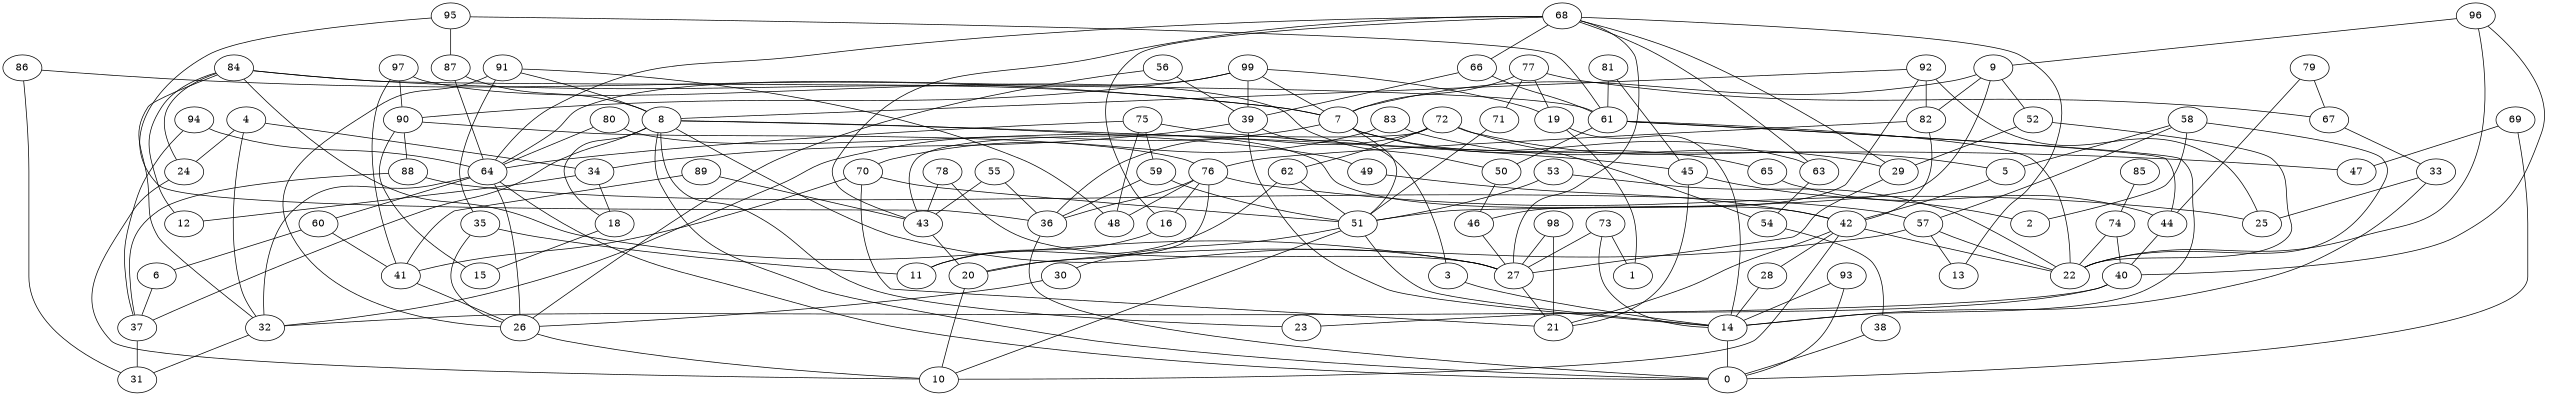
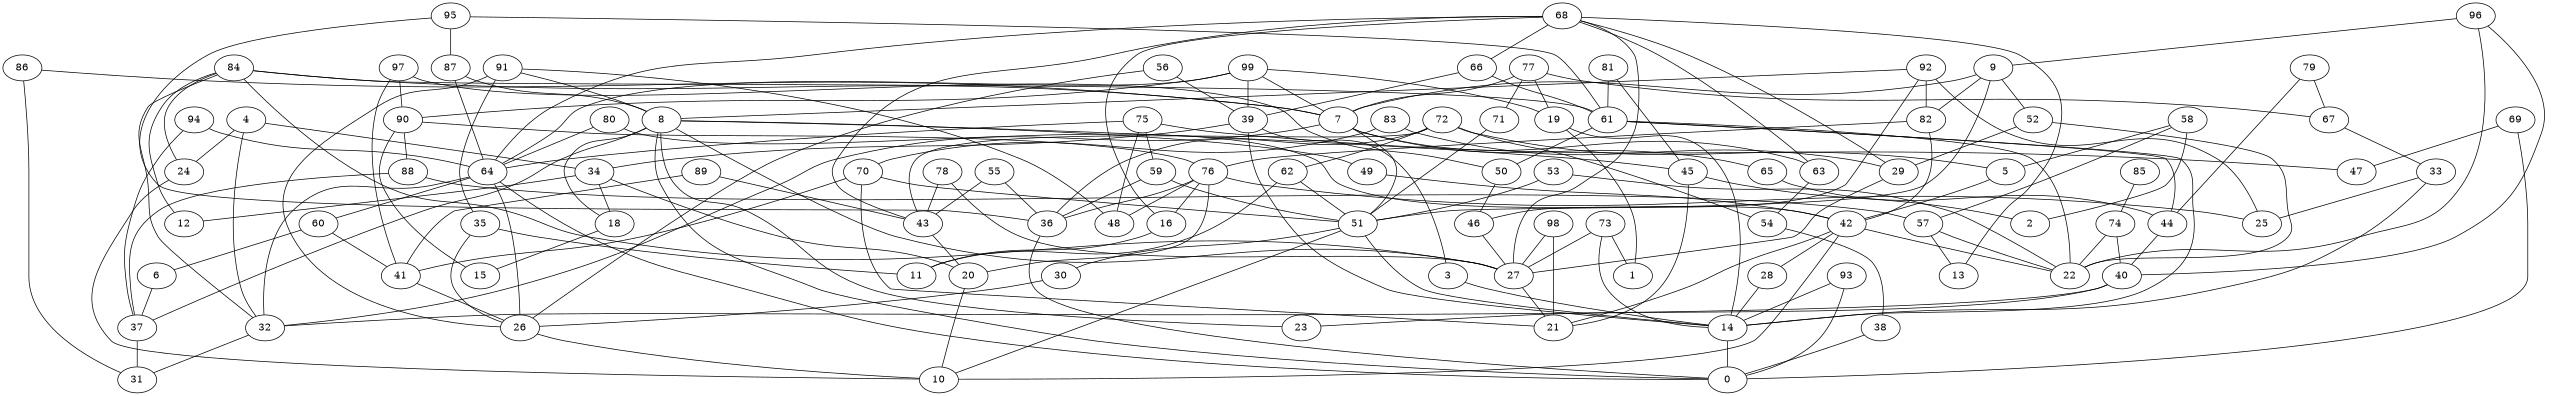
(2345, 229) -> none
(1469, 254) -> (779, 236)
